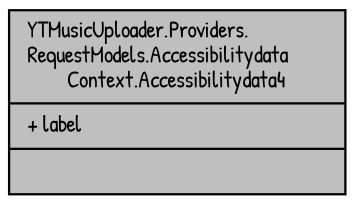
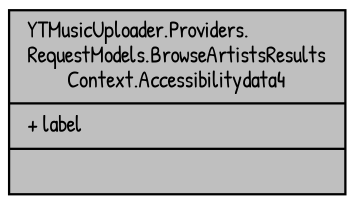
(158, 56) -> (177, 56)
